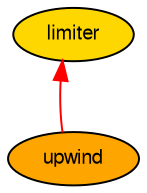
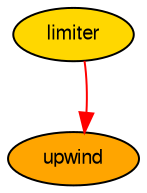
(60, 107) -> (87, 87)
